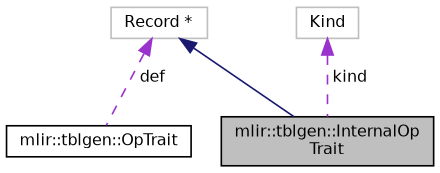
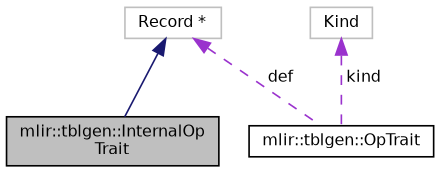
(327, 86) -> (341, 91)
